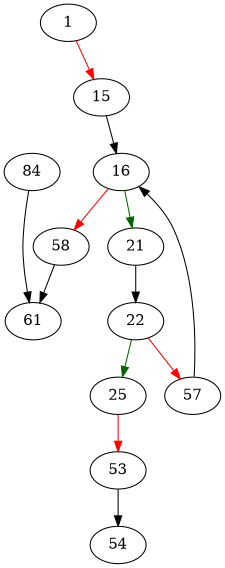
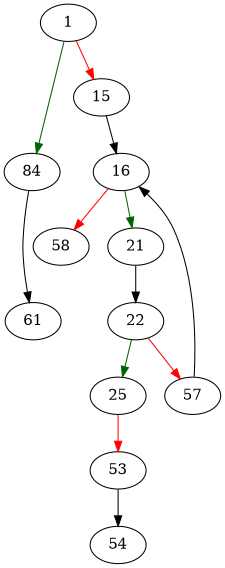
none -> (52, 92)
(49, 279) -> none
